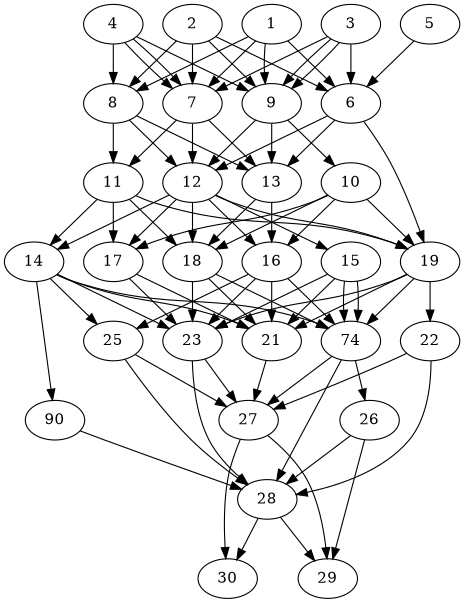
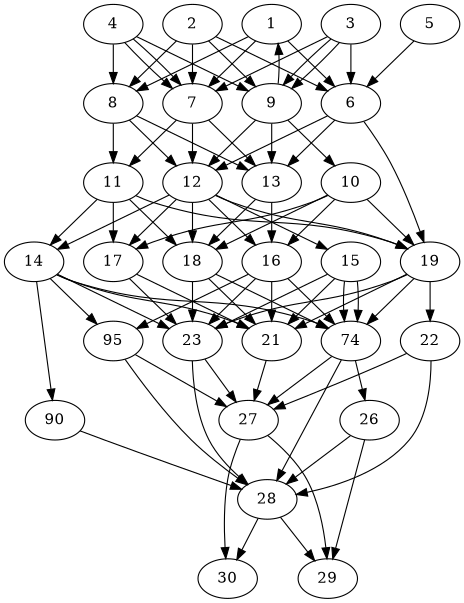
(265, 52) -> (279, 75)
(113, 341) -> (113, 341)
